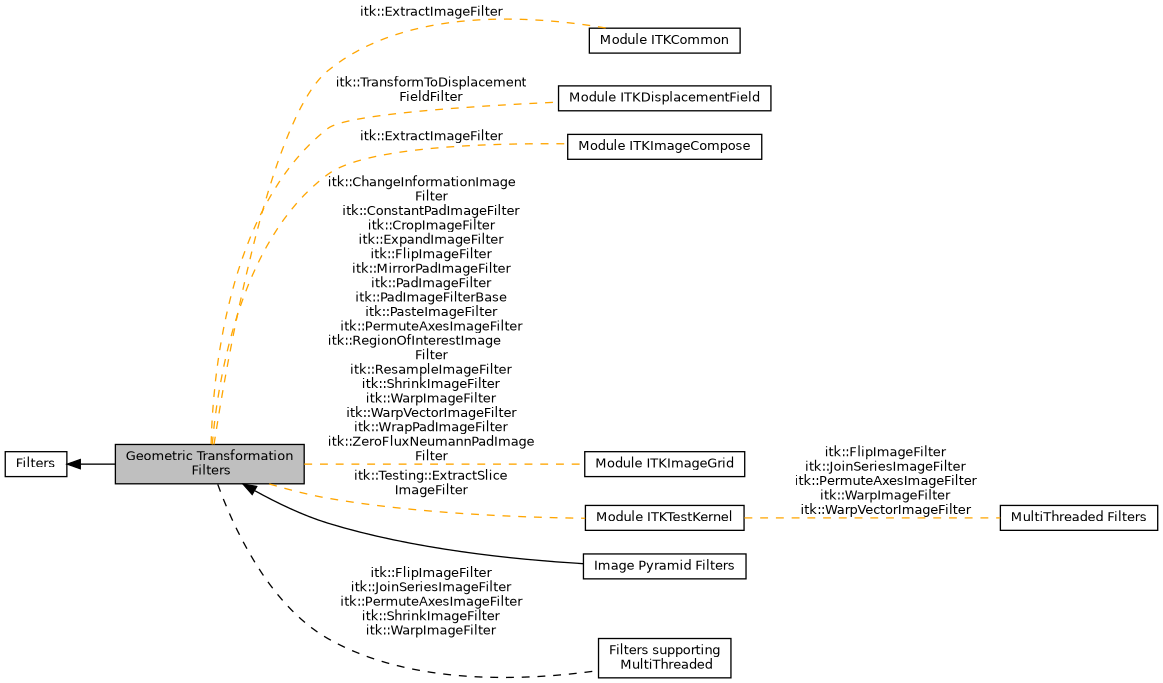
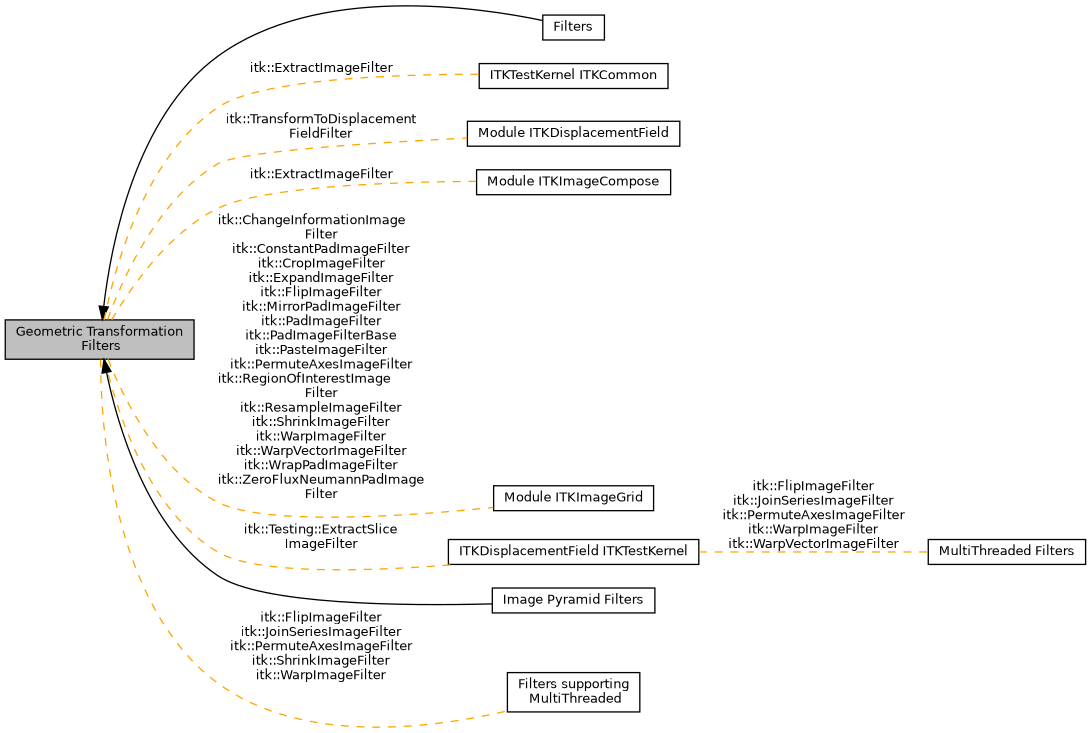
(665, 41) -> (574, 76)
(98, 464) -> (241, 43)
(665, 518) -> (574, 552)
(366, 656) -> (197, 664)
